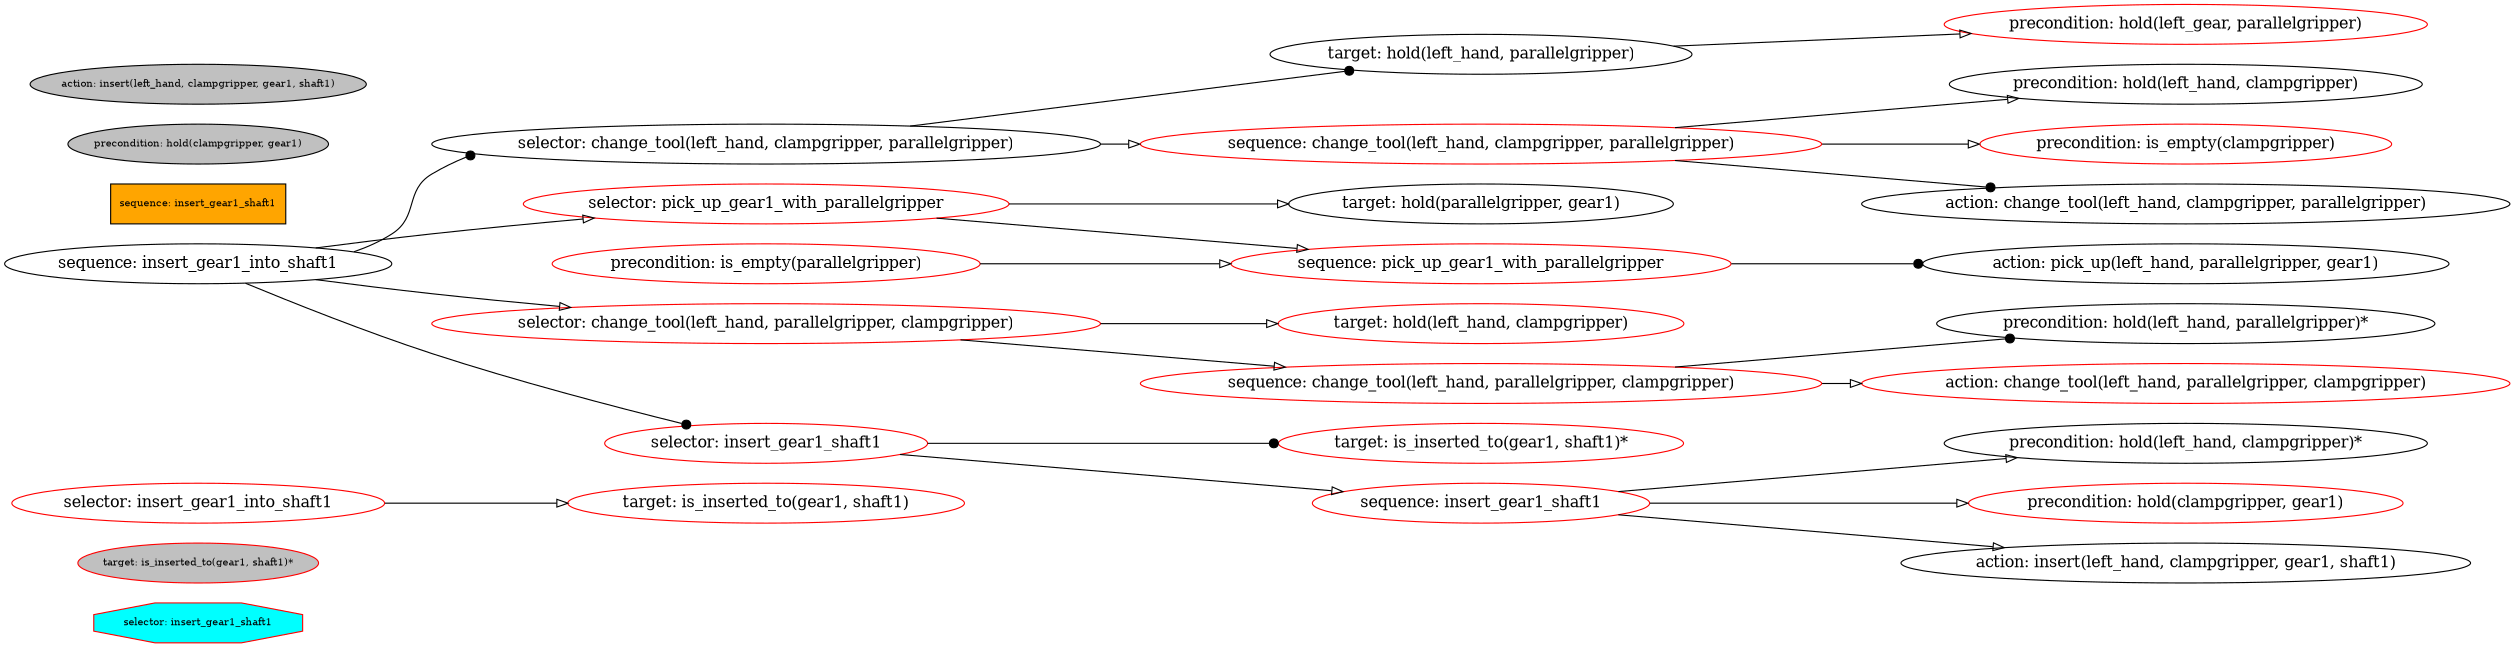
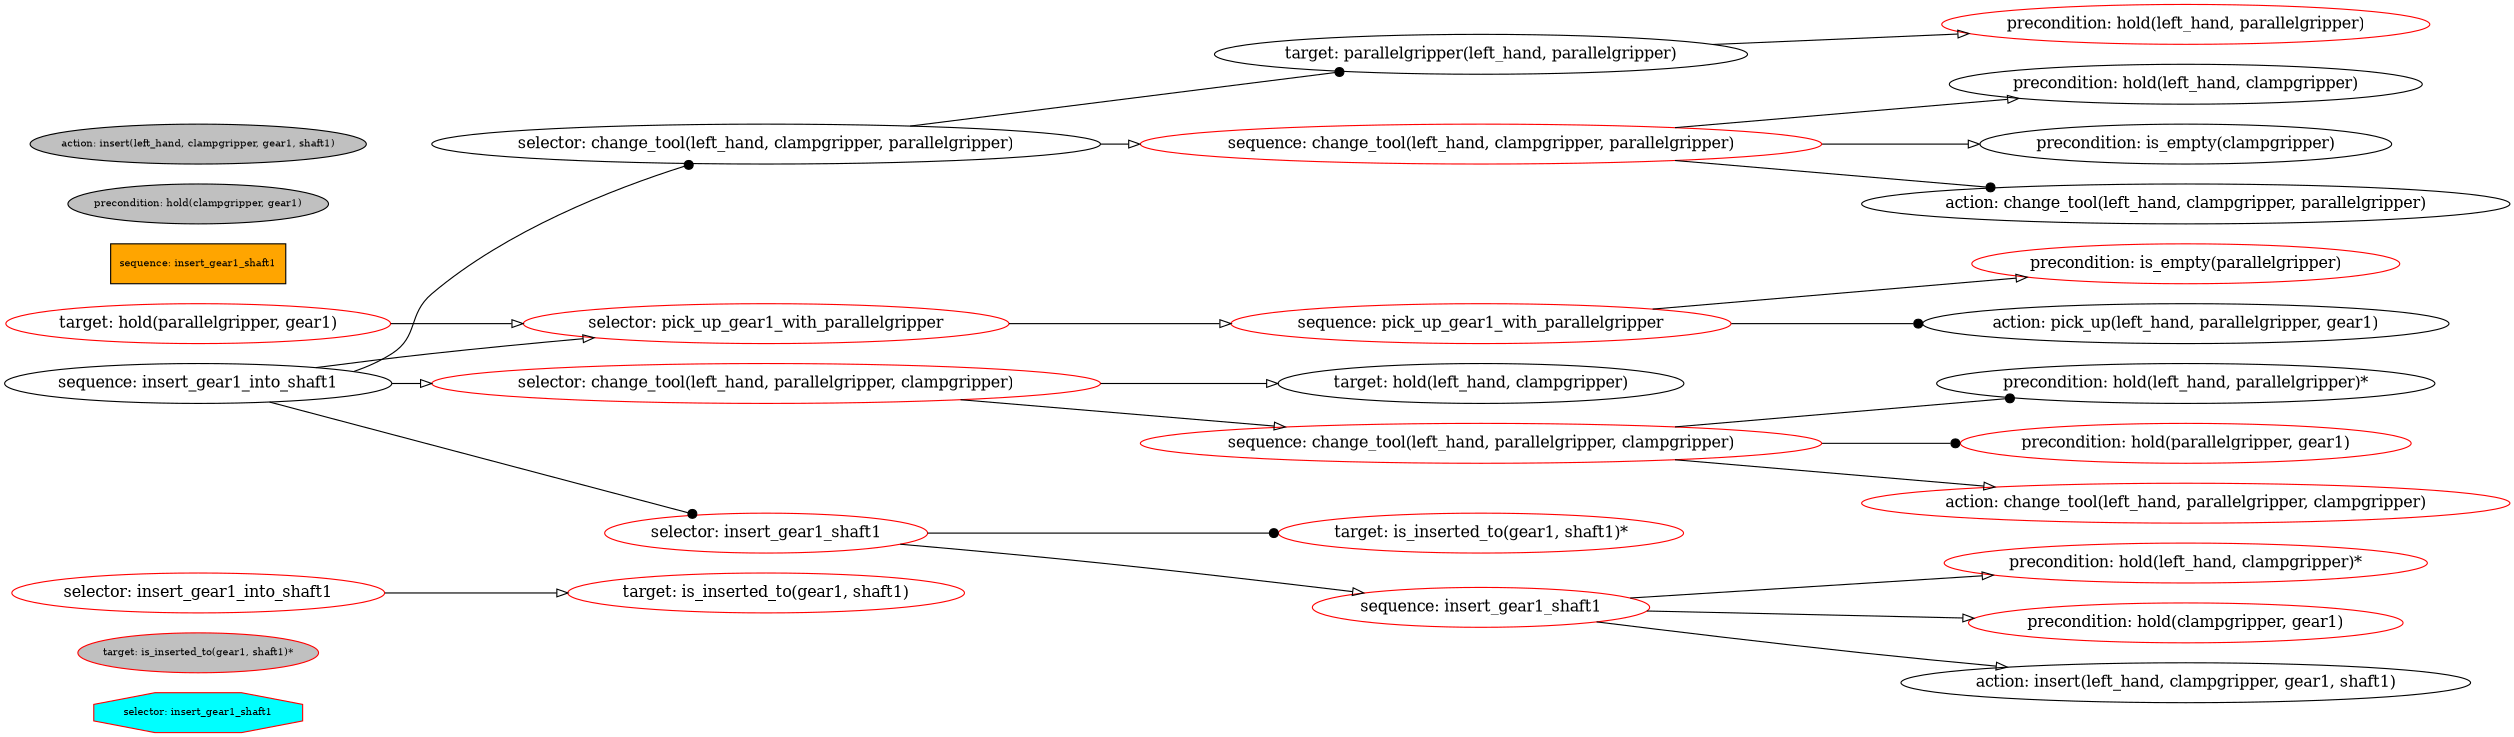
(2186, 24) -> (2186, 24)
(1481, 54) -> (1481, 54)
(2186, 144) -> (2186, 144)
(1143, 204) -> (451, 324)
(1481, 204) -> (198, 324)
(1100, 264) -> (1834, 294)
(1481, 324) -> (1481, 383)
none -> (2186, 443)
(2186, 443) -> (2186, 563)
